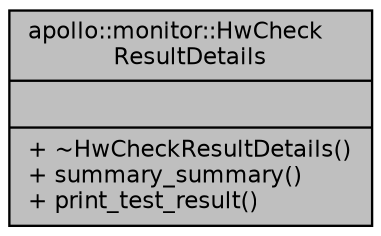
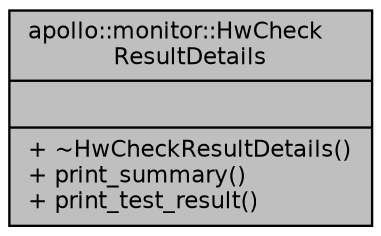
(166, 176) -> (138, 176)
